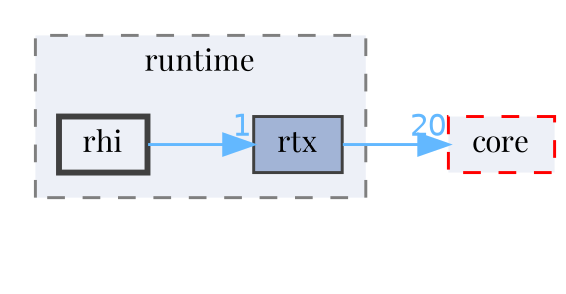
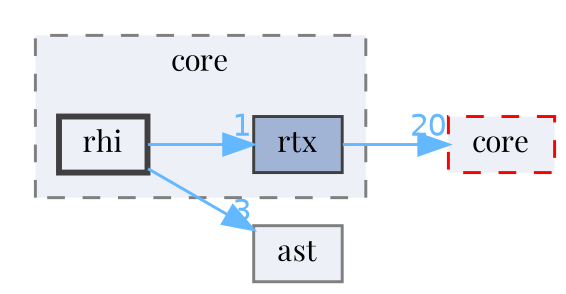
(201, 63) -> (201, 63)
none -> (298, 254)
